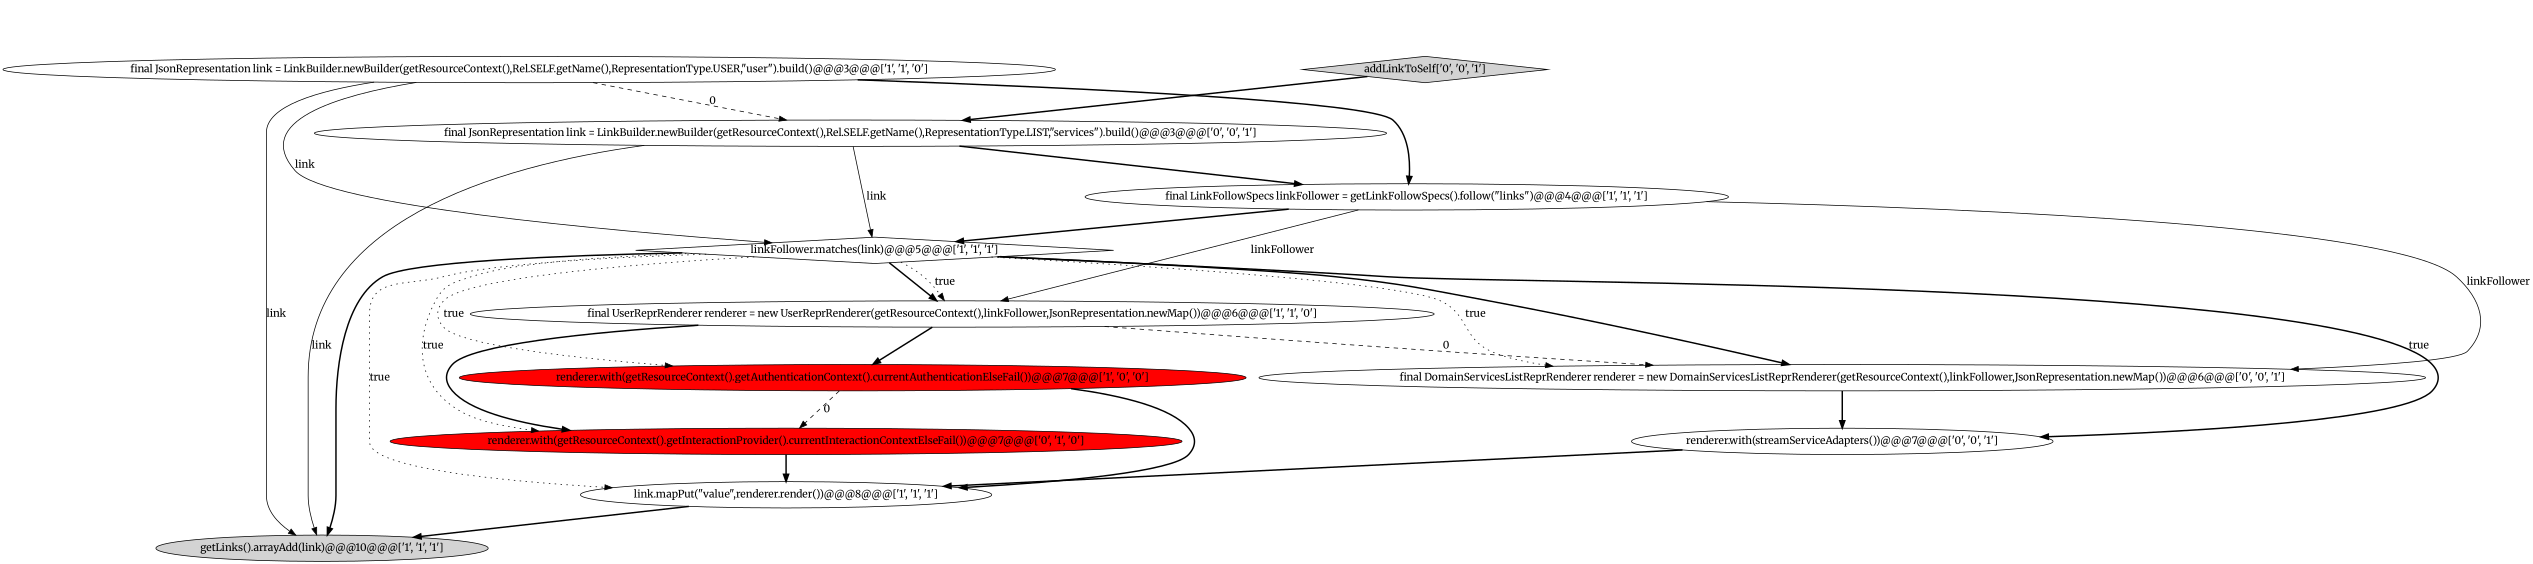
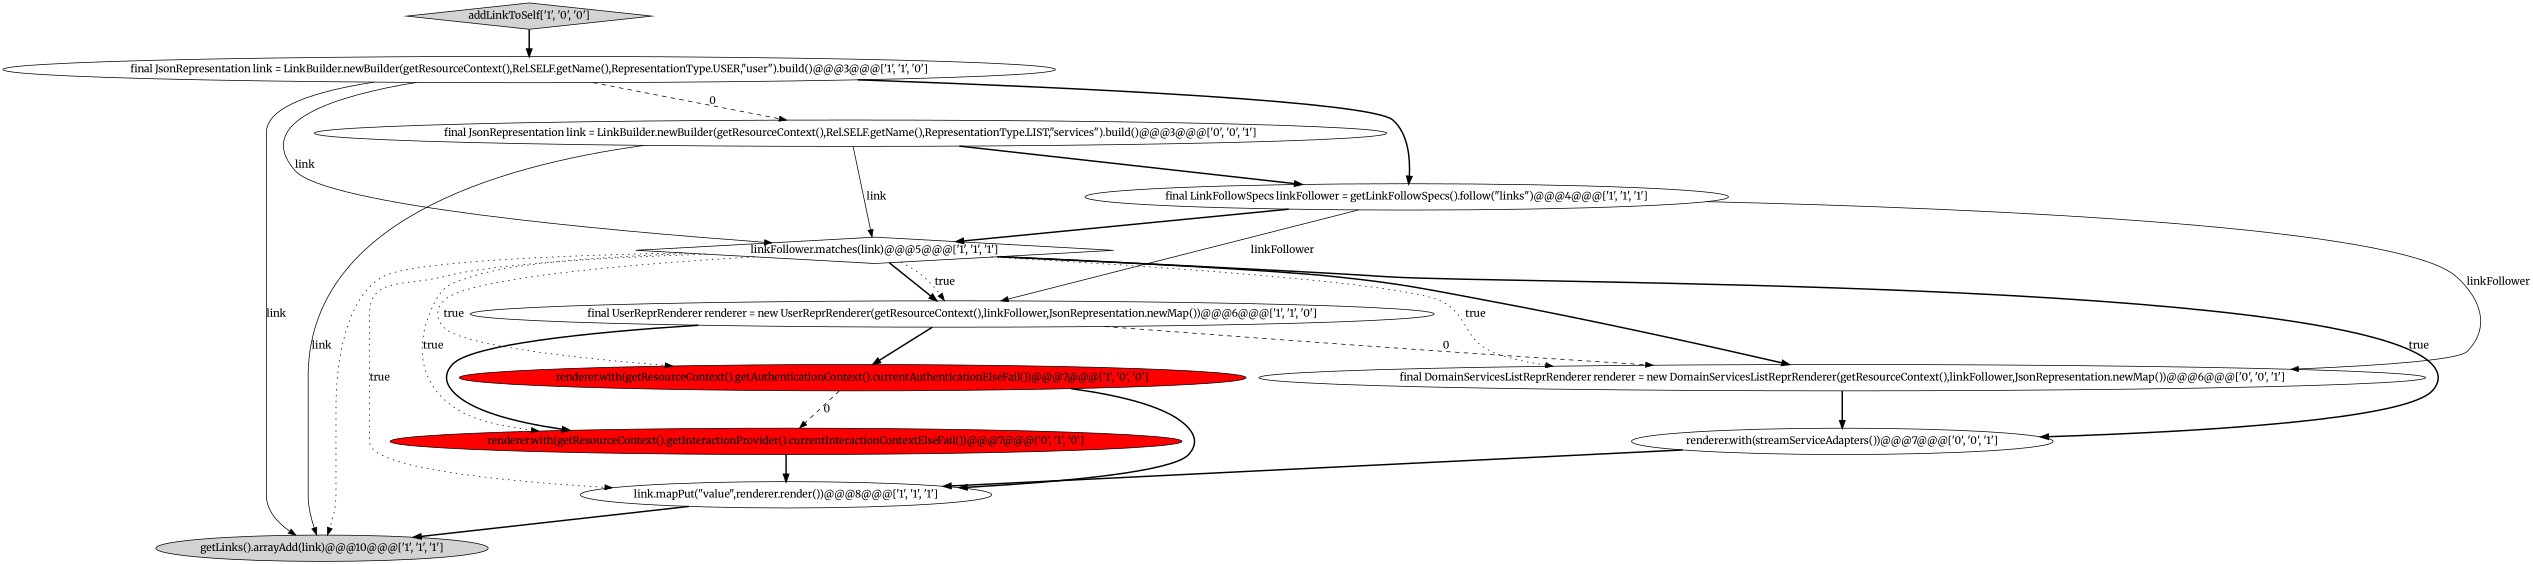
none -> (529, 16)
(1425, 70) -> none
(400, 271) -> (400, 271)
